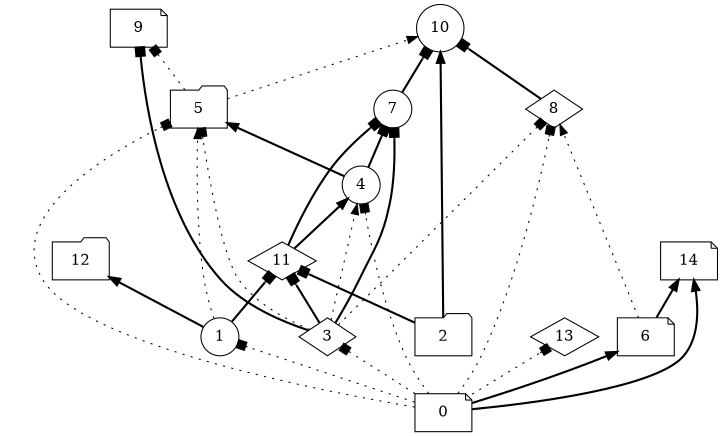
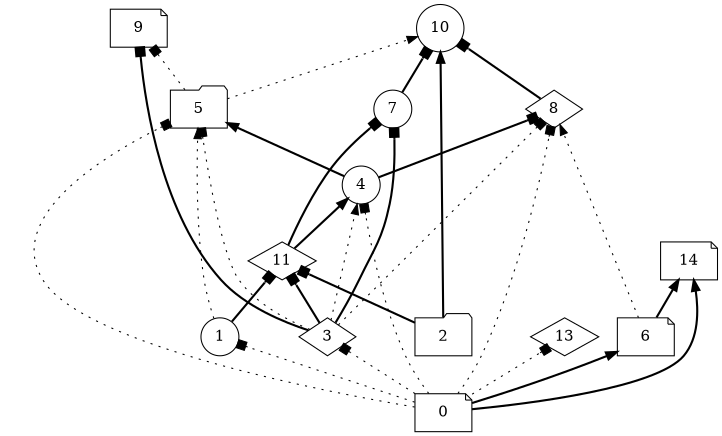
(375, 152) -> (453, 149)
(81, 261) -> none
